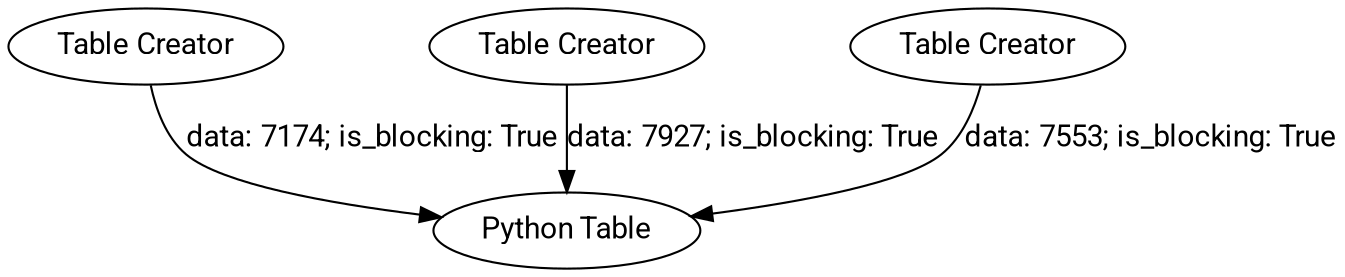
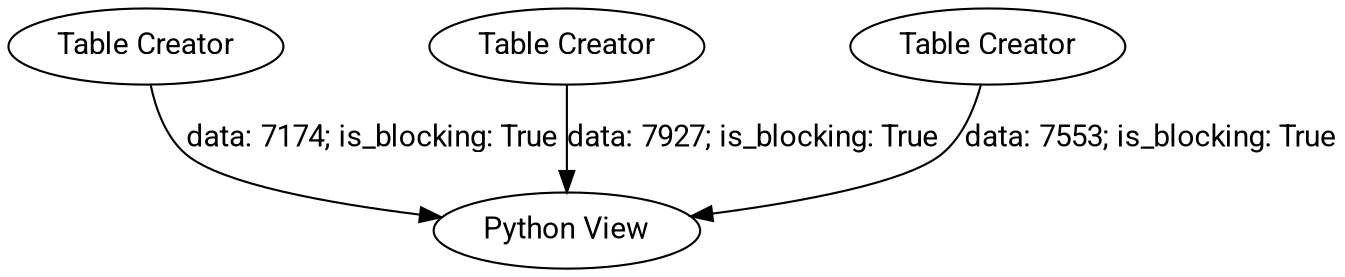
(567, 231) -> (567, 231)
